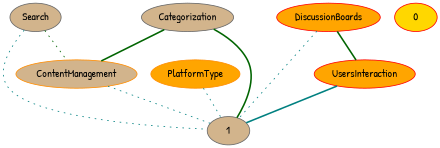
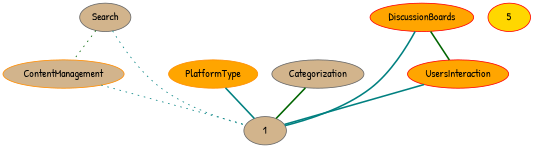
(416, 17) -> (509, 17)
(133, 45) -> none
(278, 75) -> (362, 94)
(212, 103) -> (240, 103)
